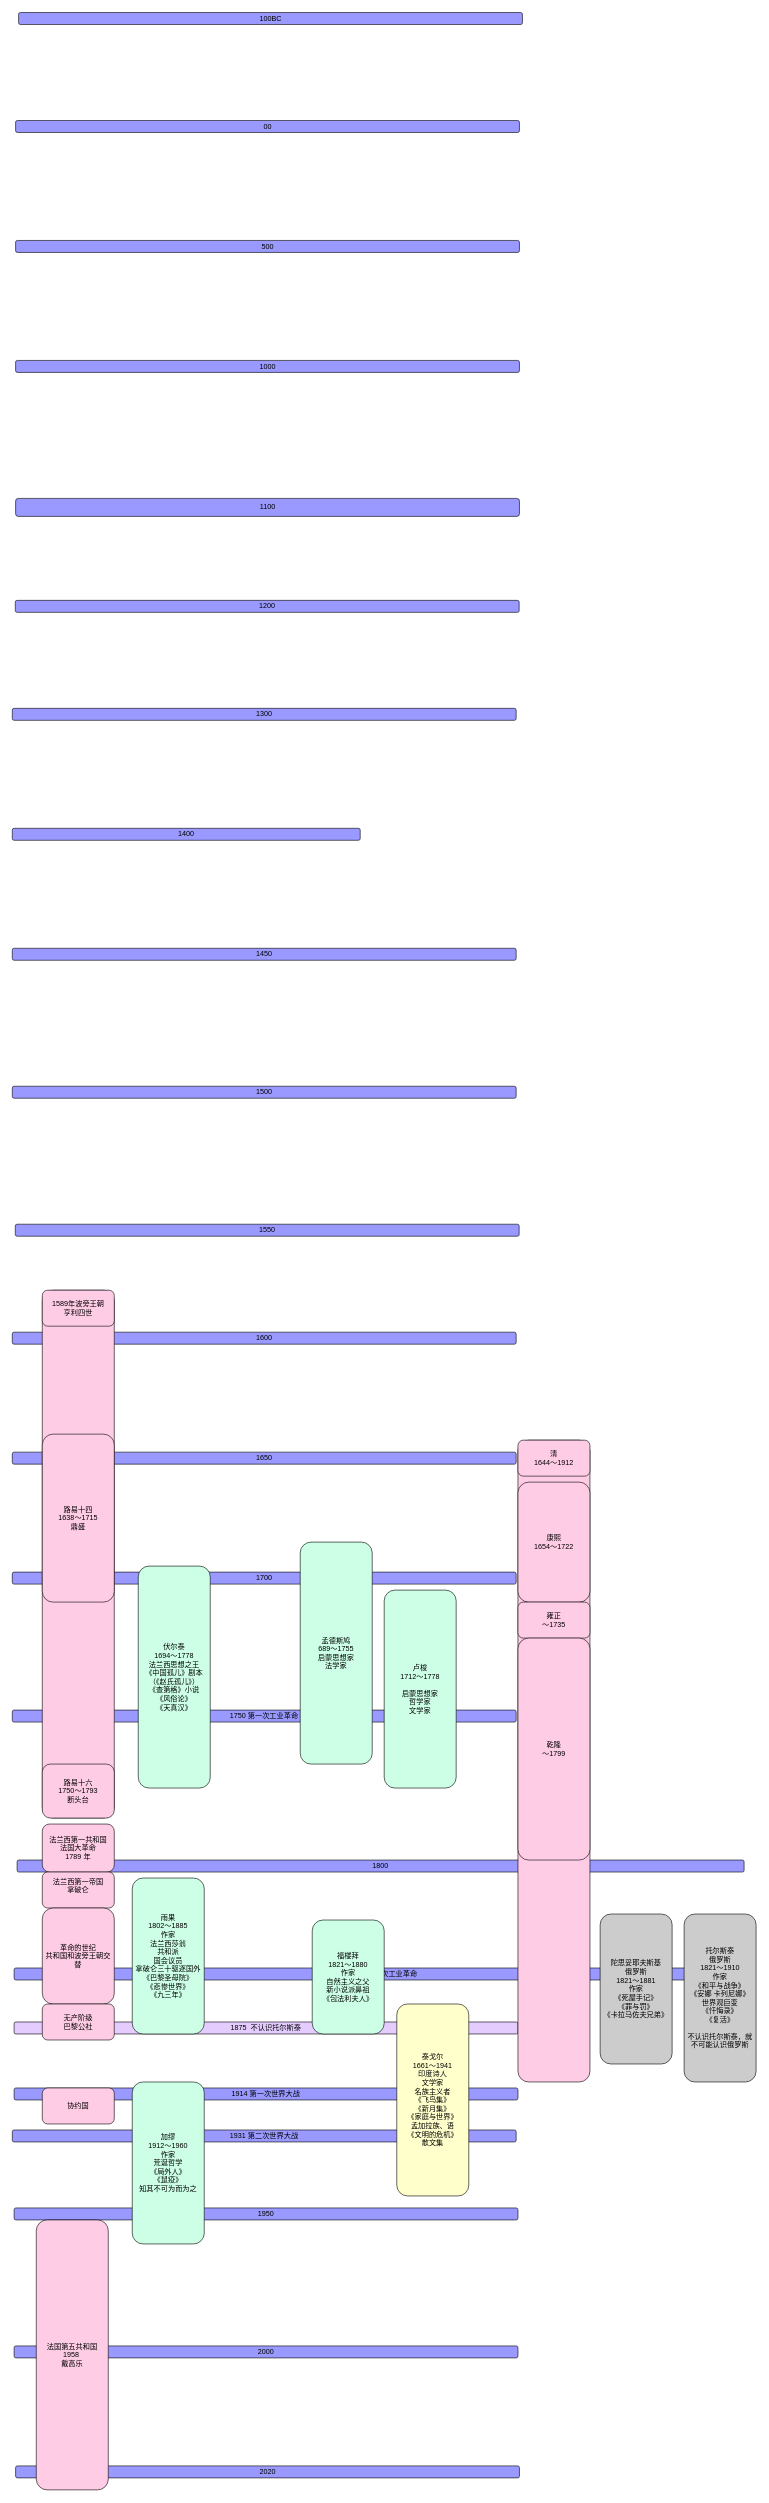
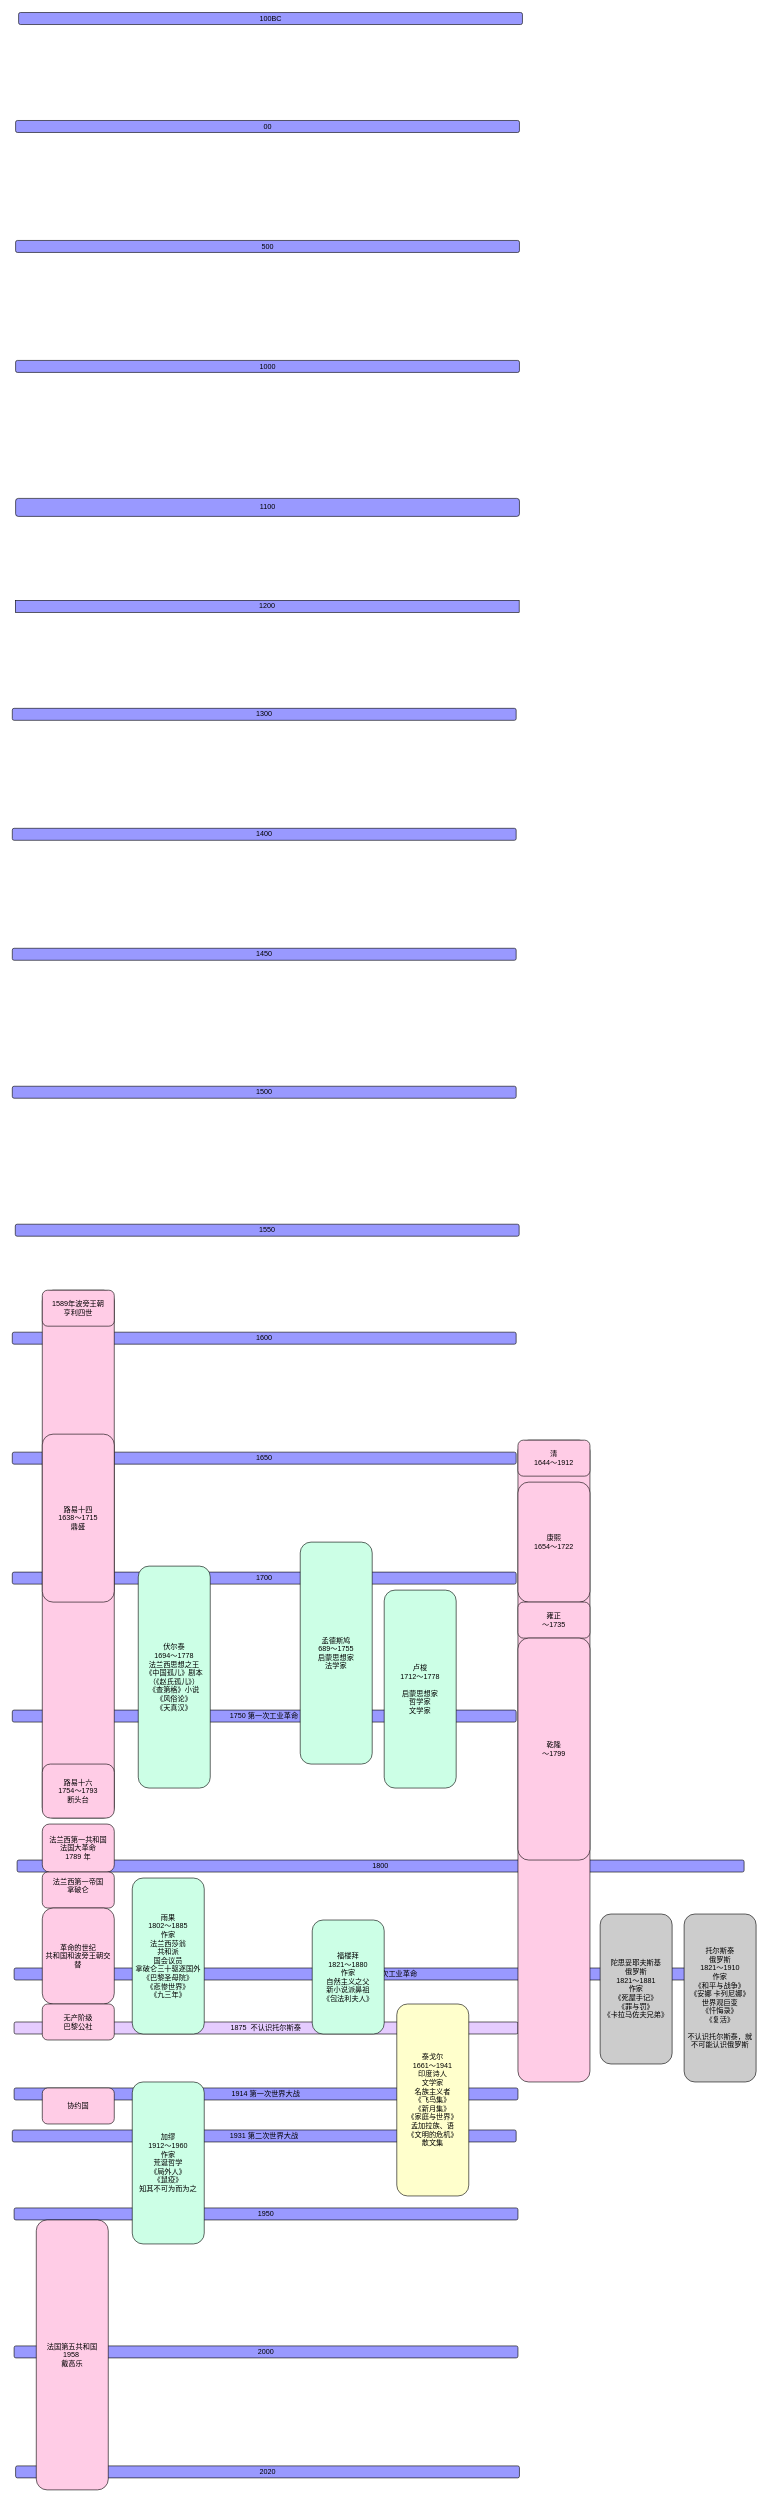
(267, 606) -> (267, 606)
(186, 834) -> (264, 834)
(78, 1791) -> (78, 1791)
